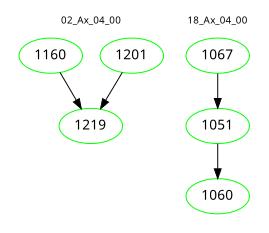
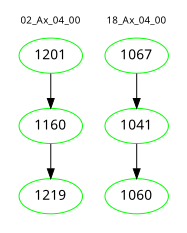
(114, 86) -> (51, 86)
(218, 126) -> (137, 126)
